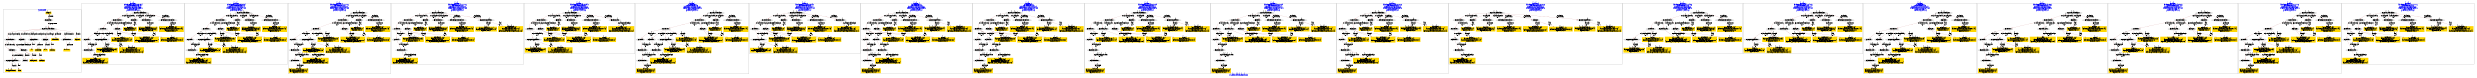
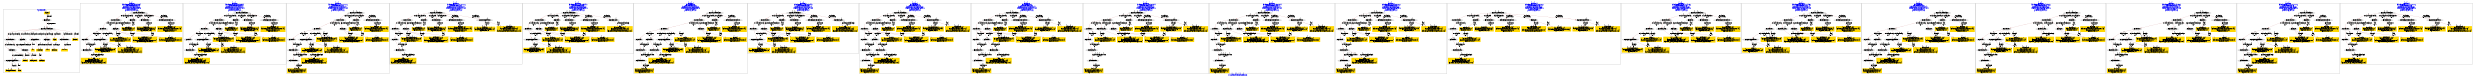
(55, 40) -> (55, 40)
(40, 45) -> (42, 45)
(53, 45) -> (57, 45)
(25, 61) -> (25, 61)
